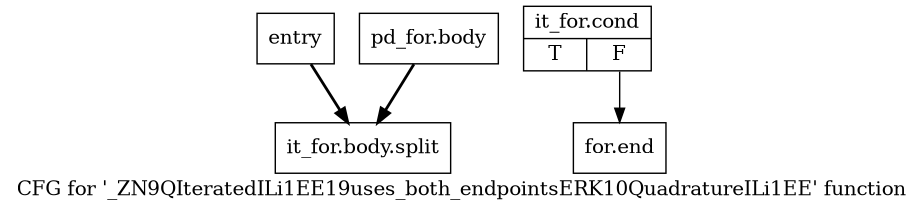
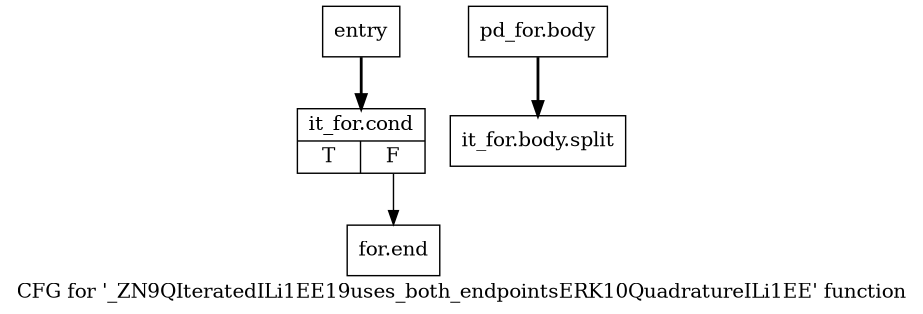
(325, 87) -> (361, 76)
